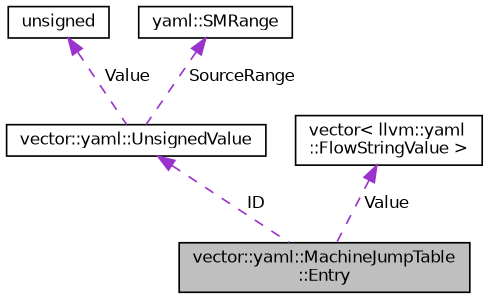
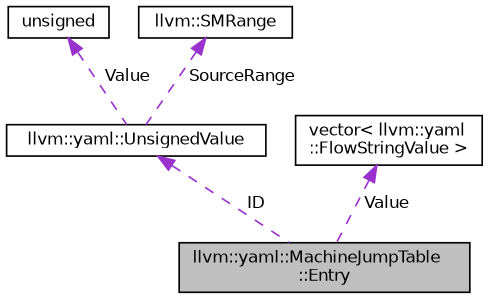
(216, 22) -> (216, 22)
(136, 140) -> (136, 140)
(324, 268) -> (324, 268)
